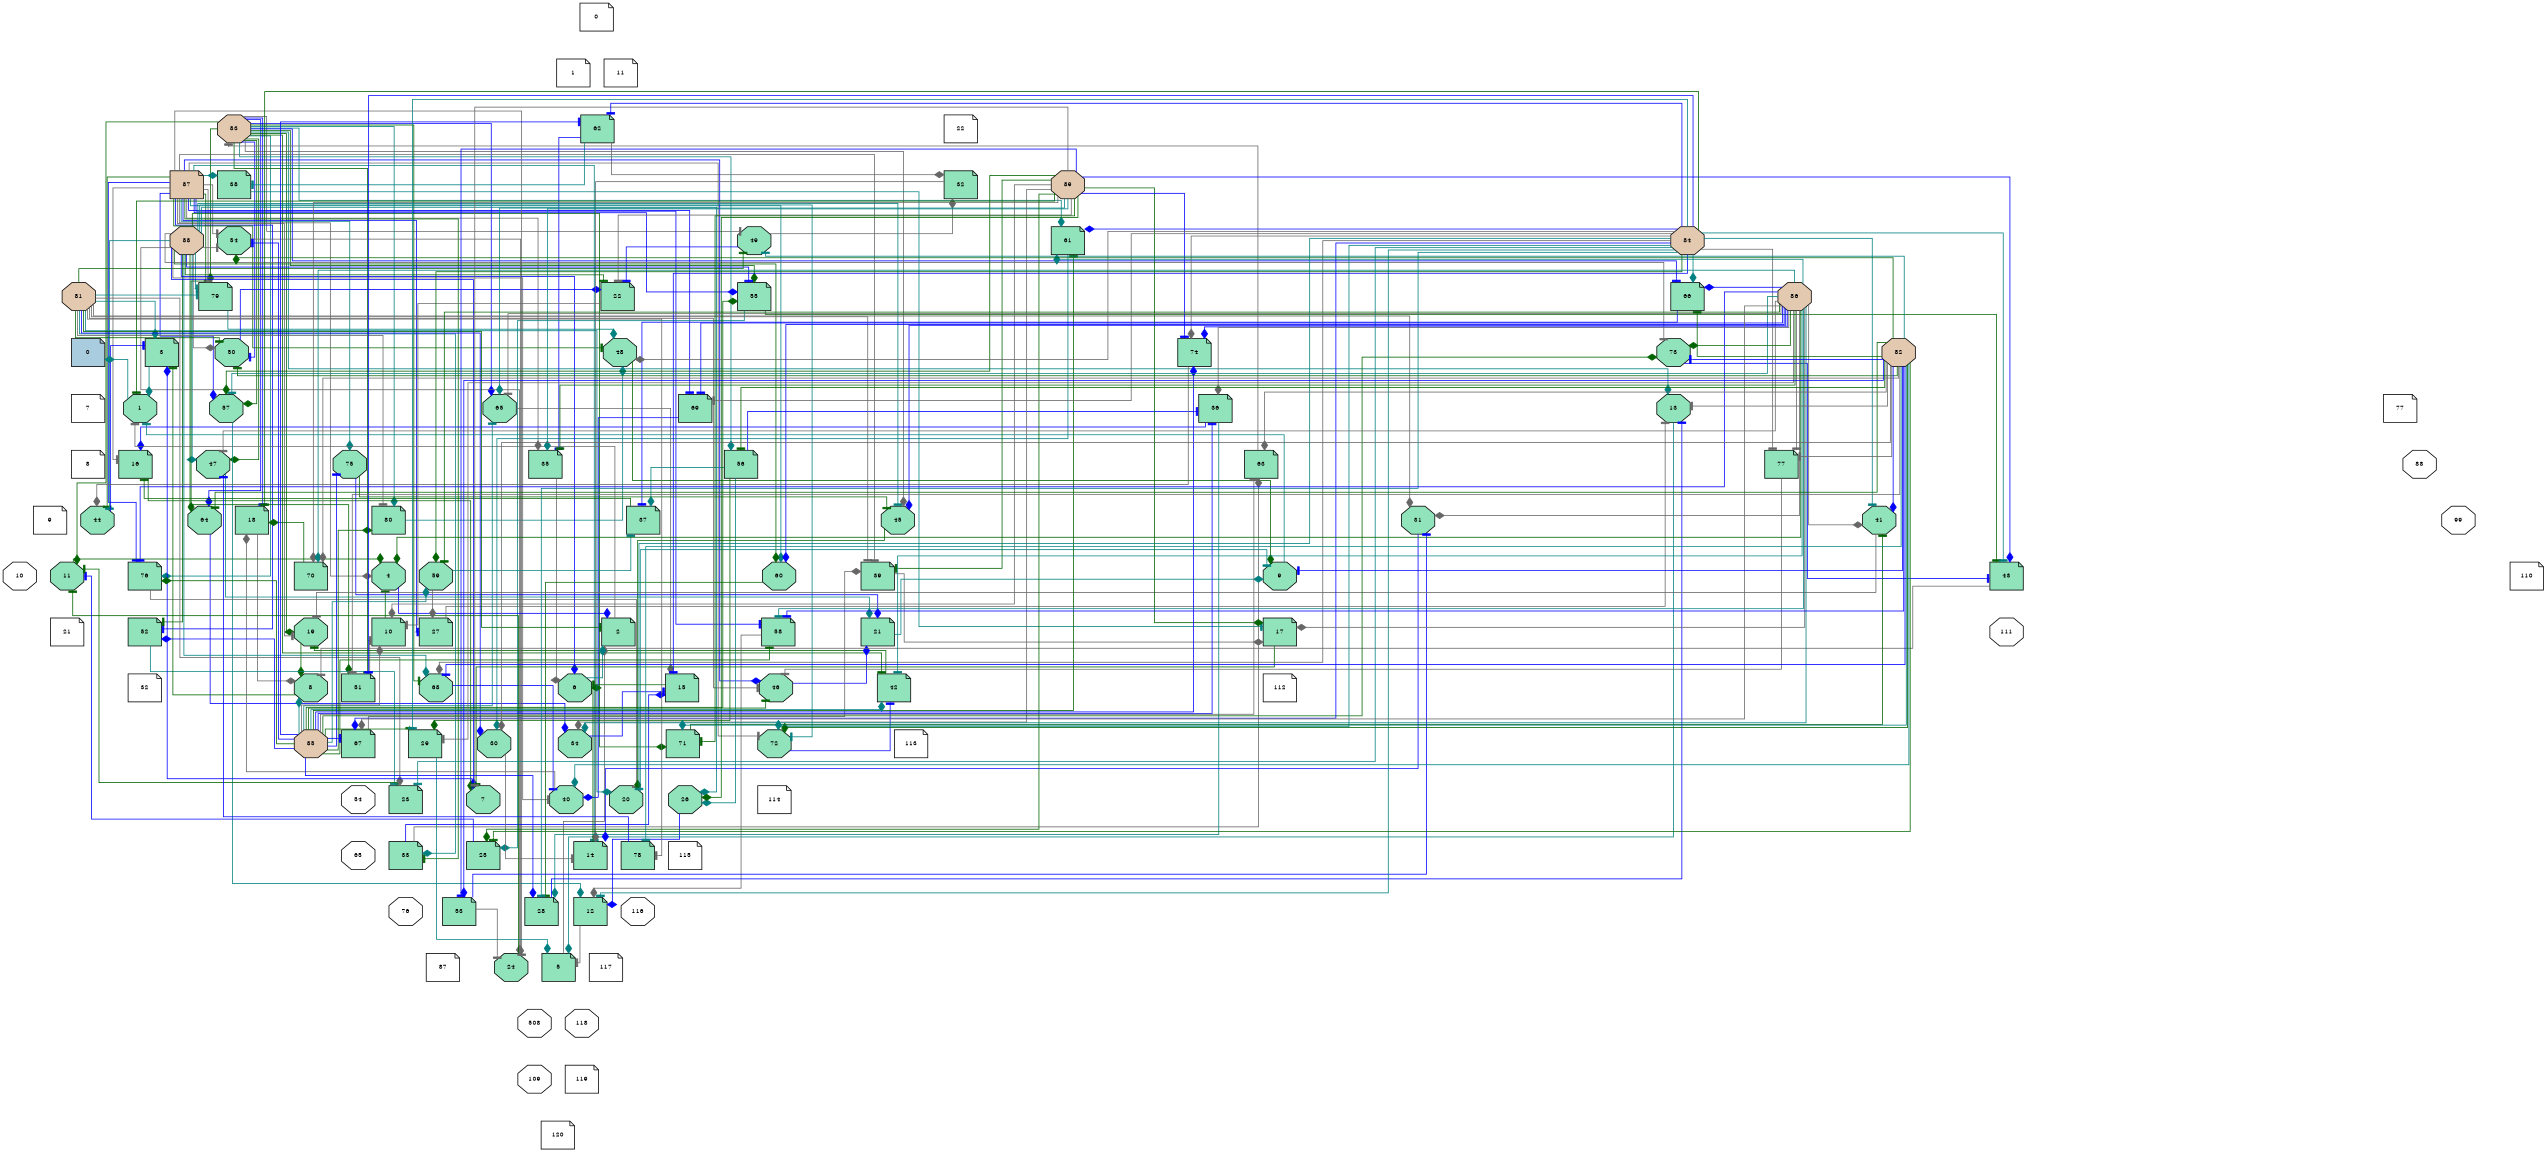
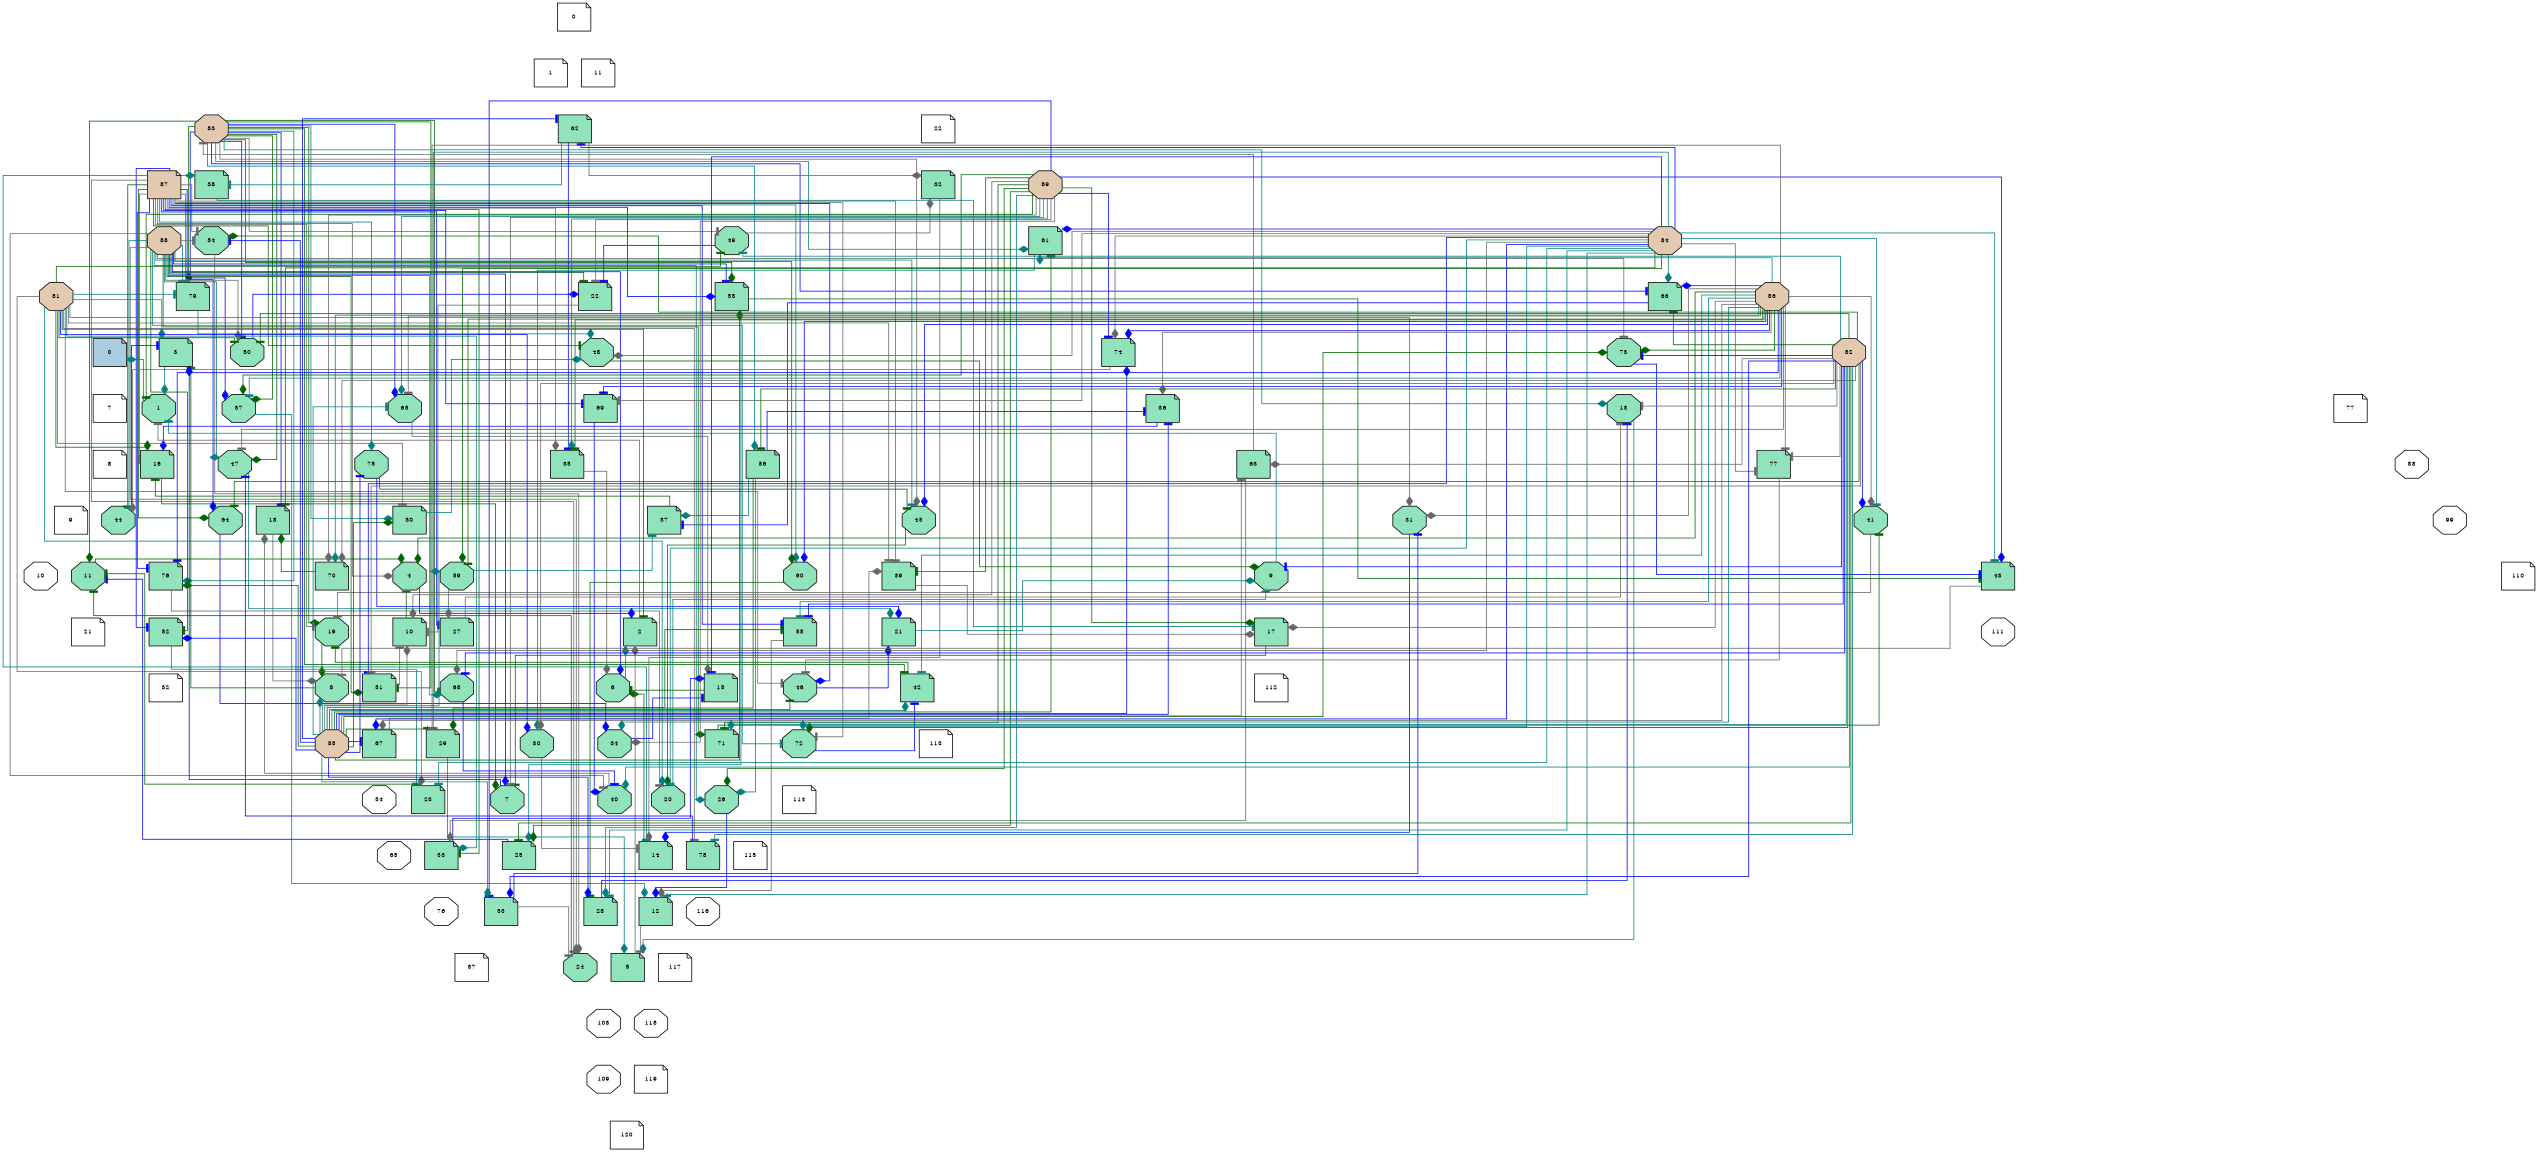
none -> (56, 425)
none -> (445, 782)
(1219, 818) -> (1016, 738)
(1058, 827) -> (1246, 795)
(535, 1023) -> (604, 1023)
